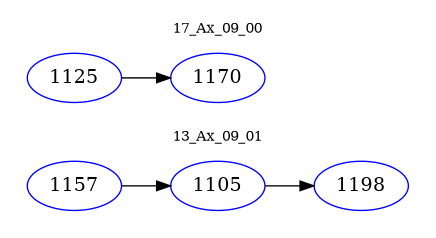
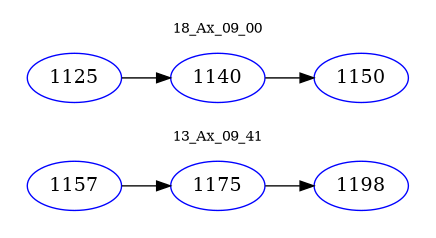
(218, 29) -> (218, 29)
(218, 78) -> (218, 78)
none -> (361, 78)
(218, 137) -> (218, 137)
(218, 186) -> (218, 186)
